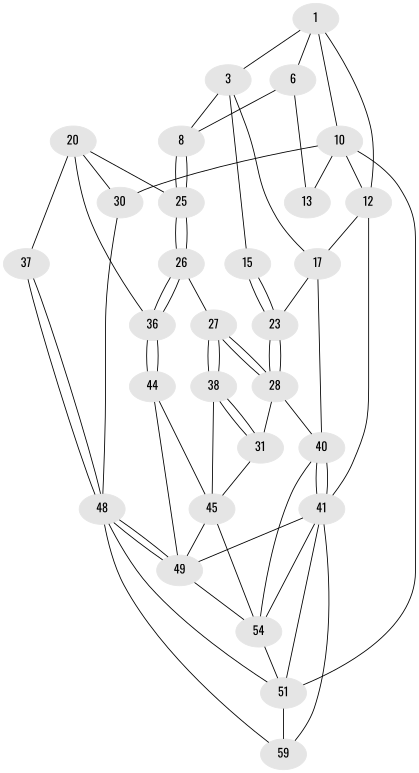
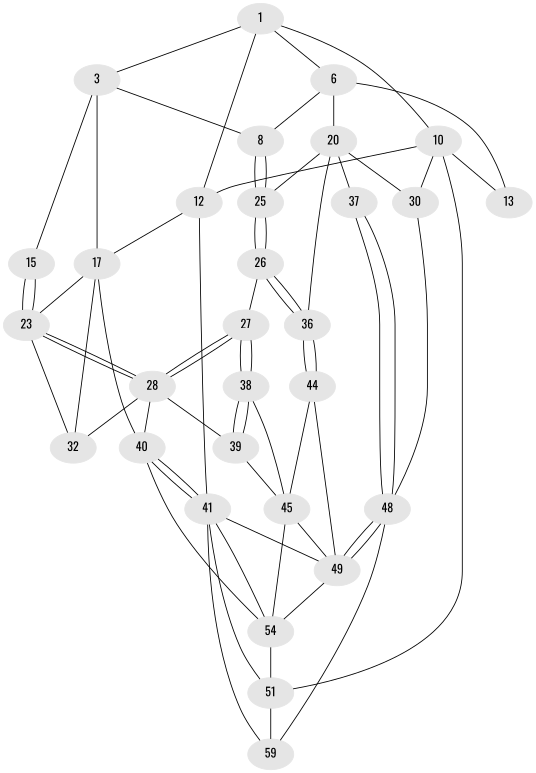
none -> (334, 111)
none -> (73, 448)
(261, 448) -> (236, 448)
(177, 614) -> none
